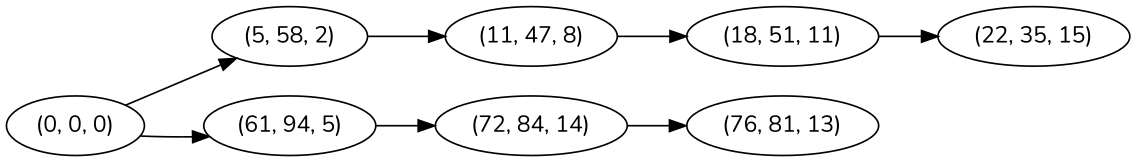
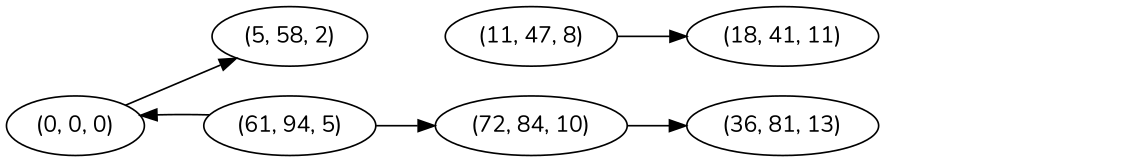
(398, 36) -> none
(783, 36) -> (783, 36)
(1034, 36) -> none
(531, 126) -> (531, 126)
(783, 126) -> (783, 126)
(166, 137) -> (183, 115)
